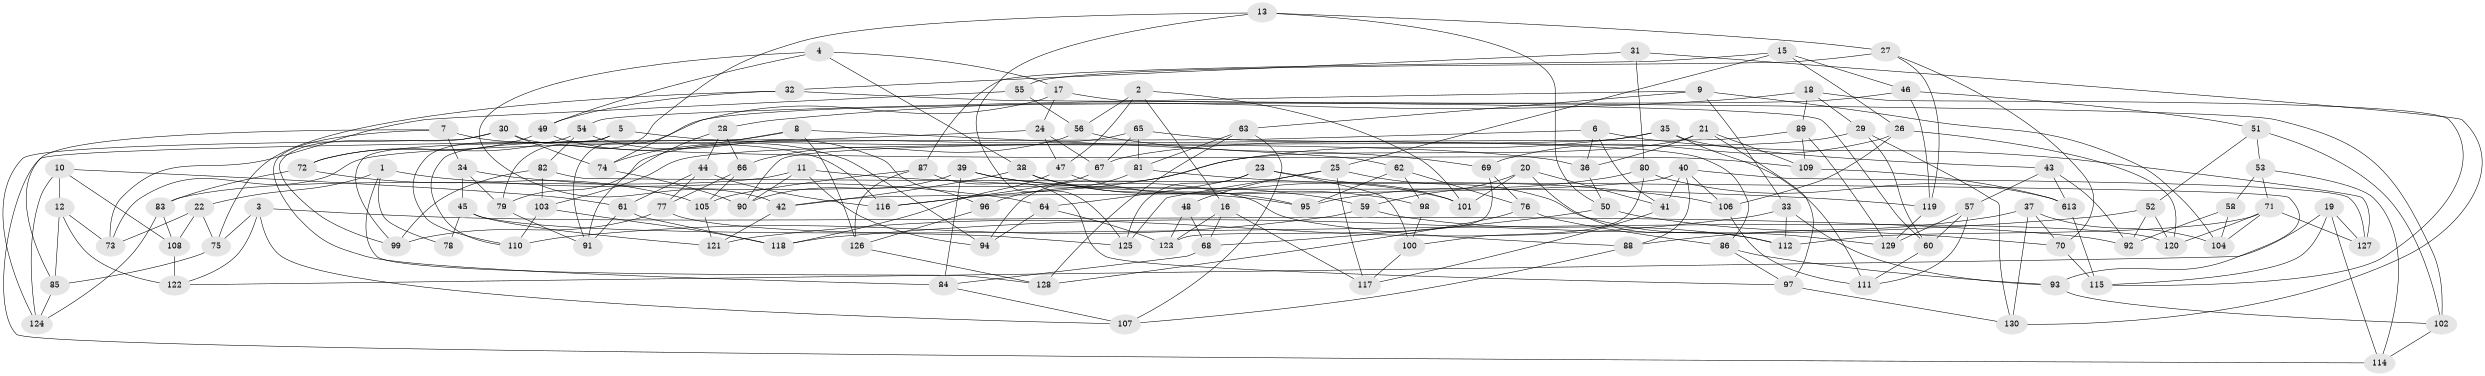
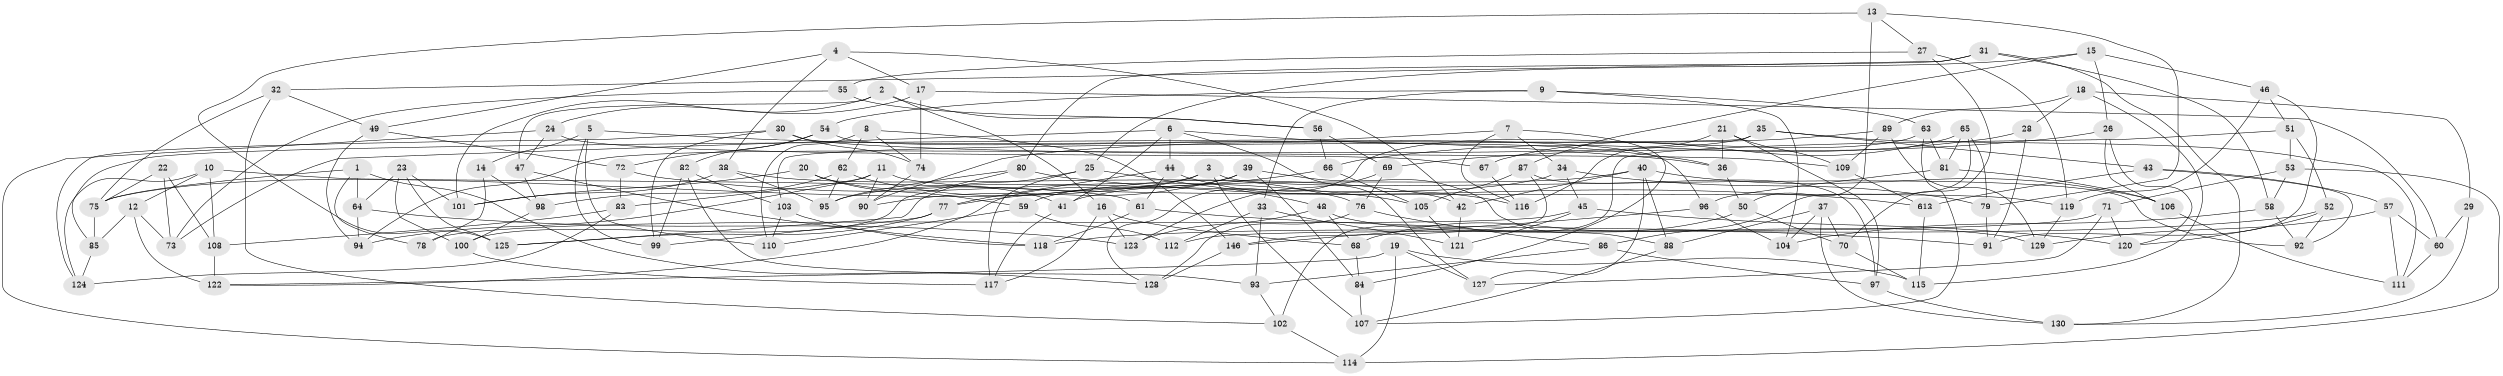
none -> (2158, 90)
(1479, 143) -> none
(713, 149) -> (1170, 149)
none -> (481, 168)
(296, 190) -> (241, 179)
(1546, 198) -> (1678, 231)
(2244, 227) -> (1743, 227)
(1644, 232) -> none
(857, 246) -> (1233, 246)
